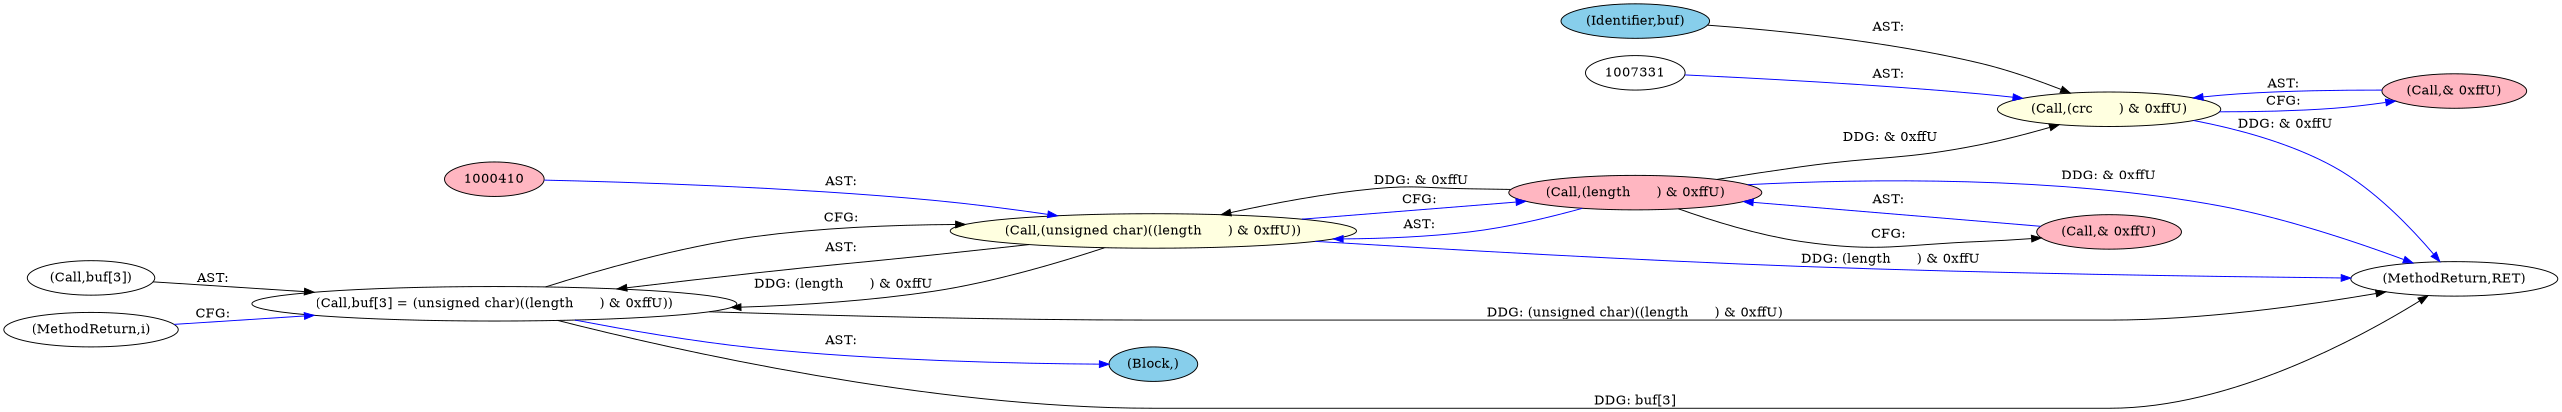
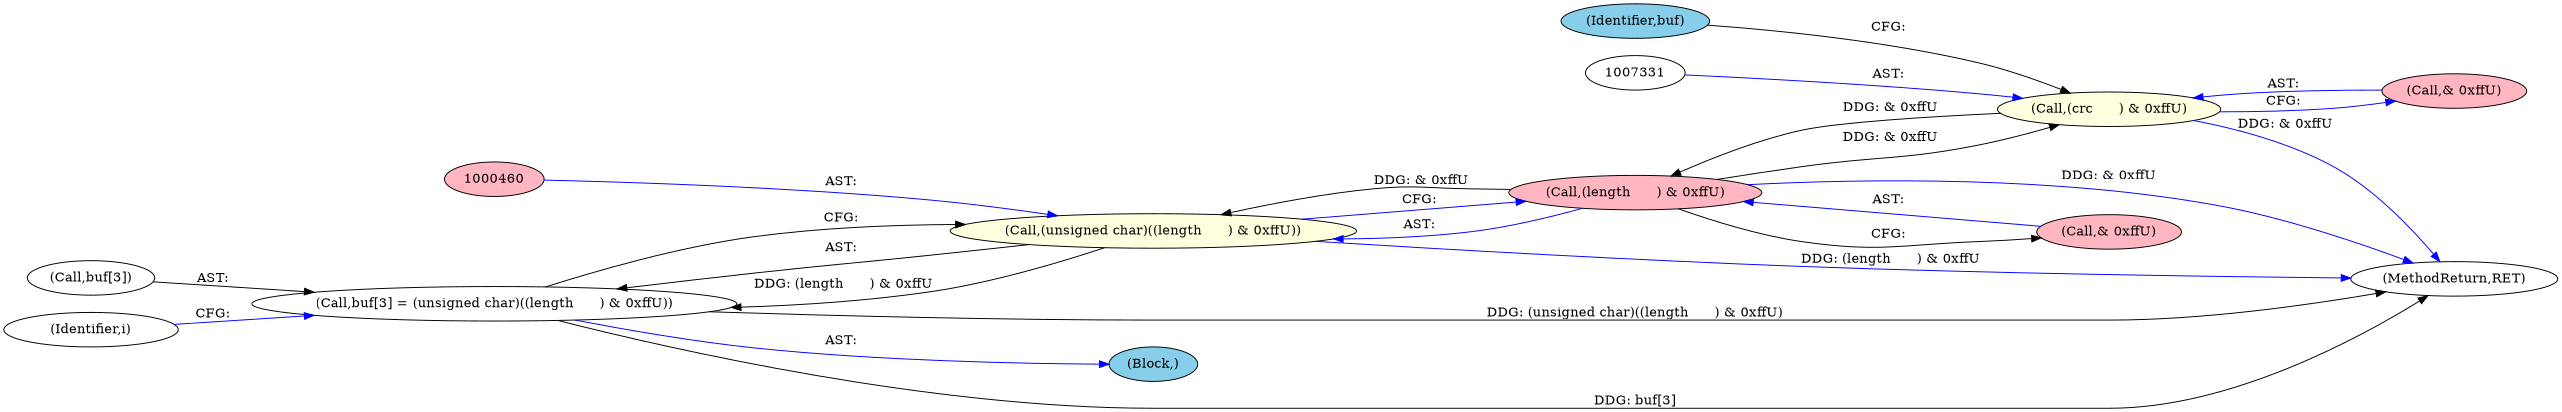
(1891, 27) -> (1891, 27)
none -> (1837, 125)
(494, 179) -> (494, 179)
(91, 330) -> (91, 330)
